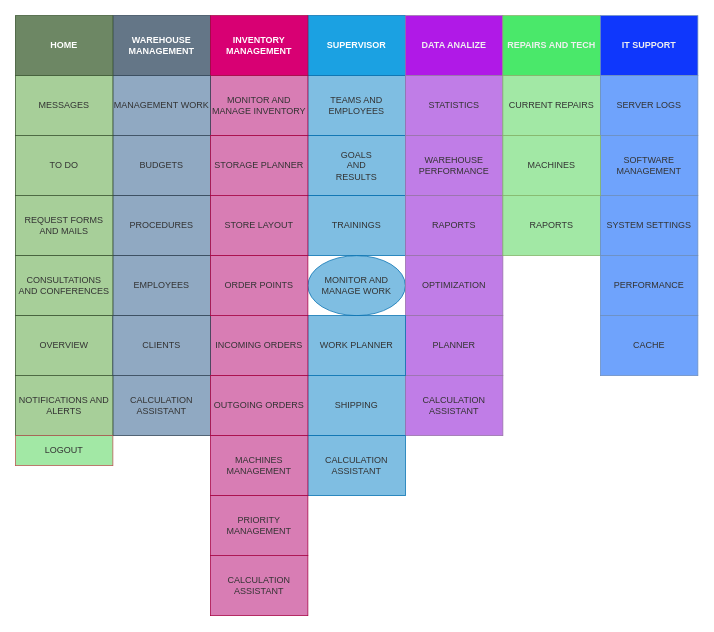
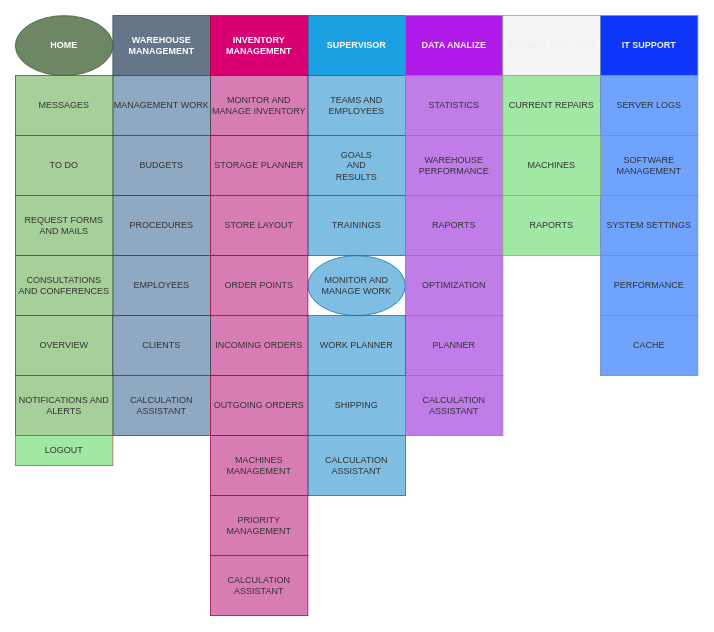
(64, 45) -> (64, 45)
(552, 45) -> (552, 45)
